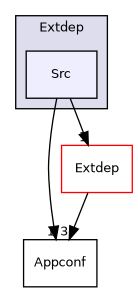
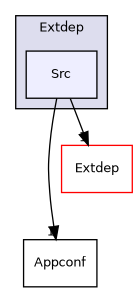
(81, 210) -> none
